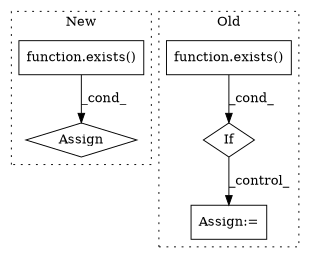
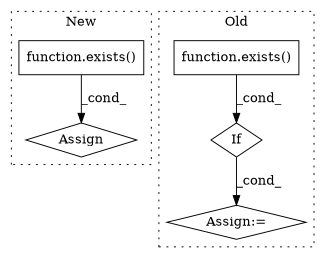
(259, 181) -> (259, 181)
(229, 222) -> (236, 222)
